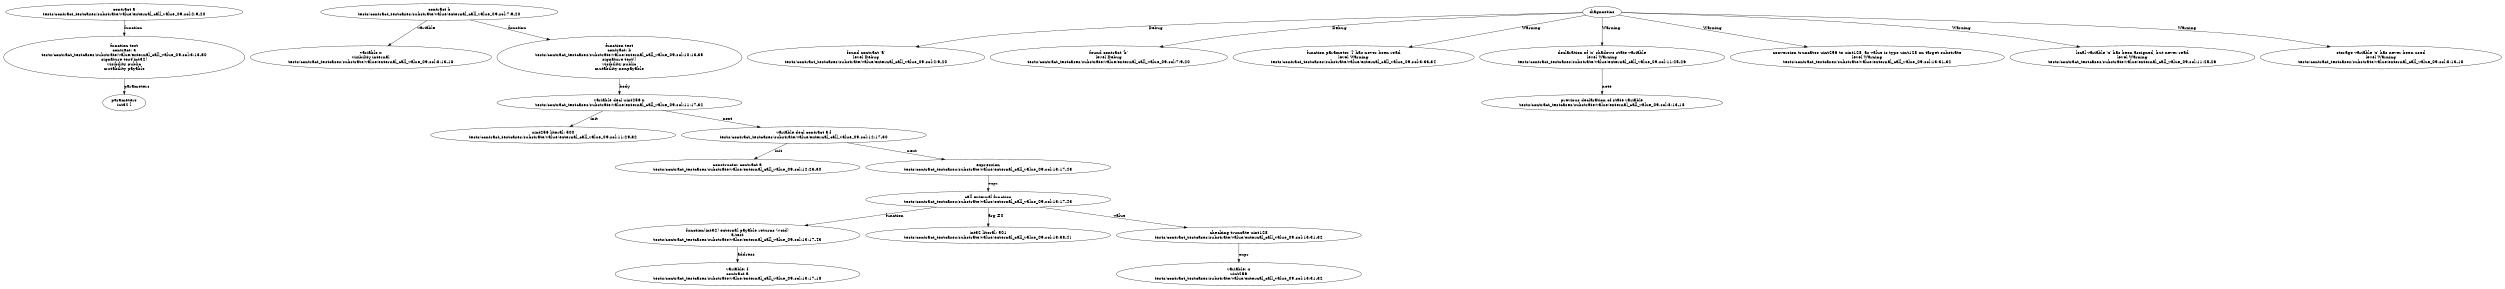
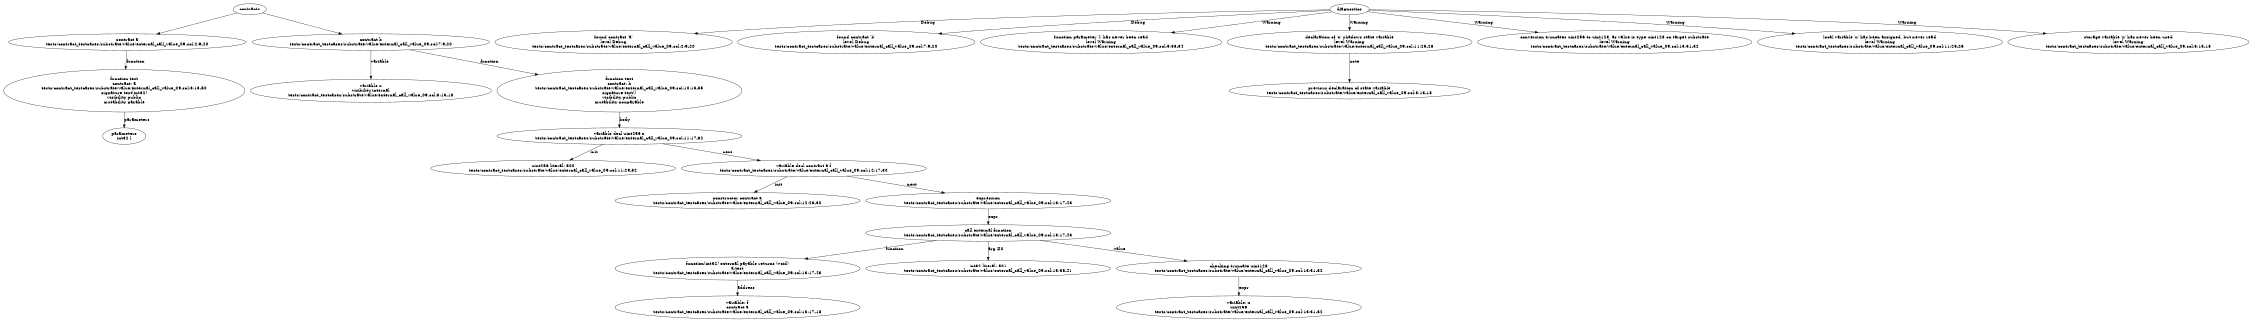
none -> (250, 9)
